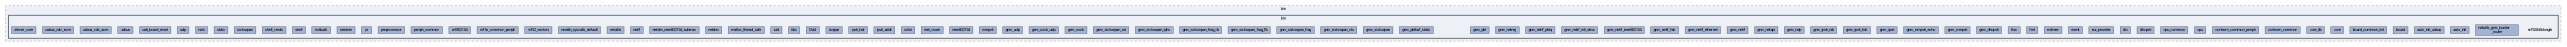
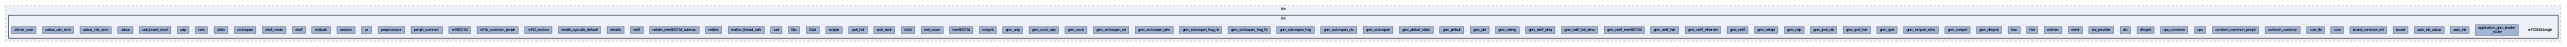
none -> (1452, 30)
(2497, 30) -> (2497, 30)
